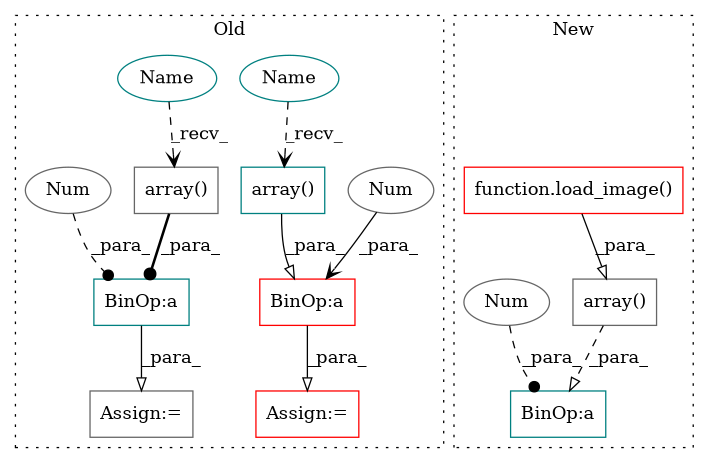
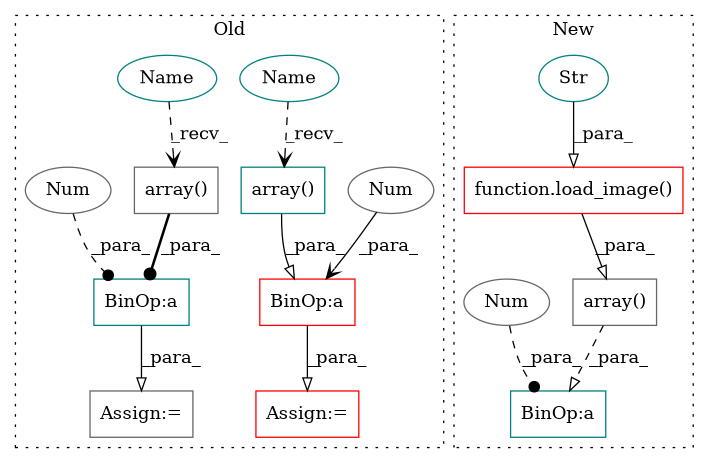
none -> (574, 78)
